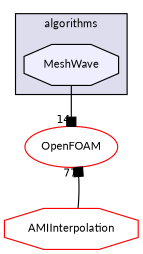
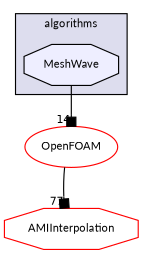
(79, 193) -> (64, 182)
